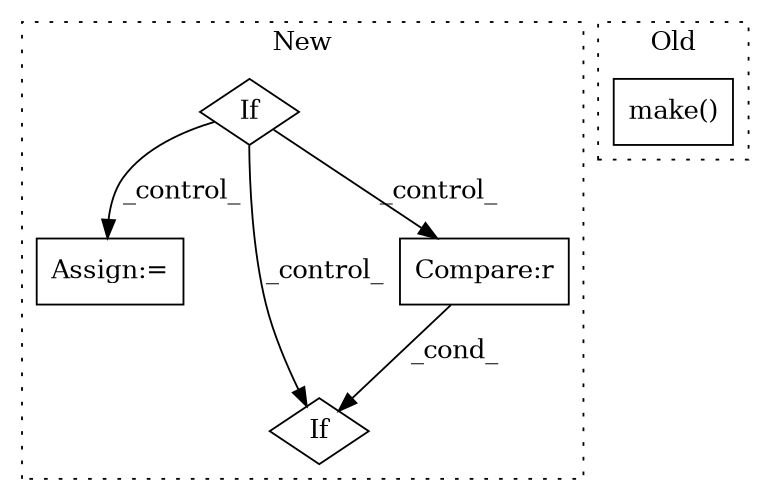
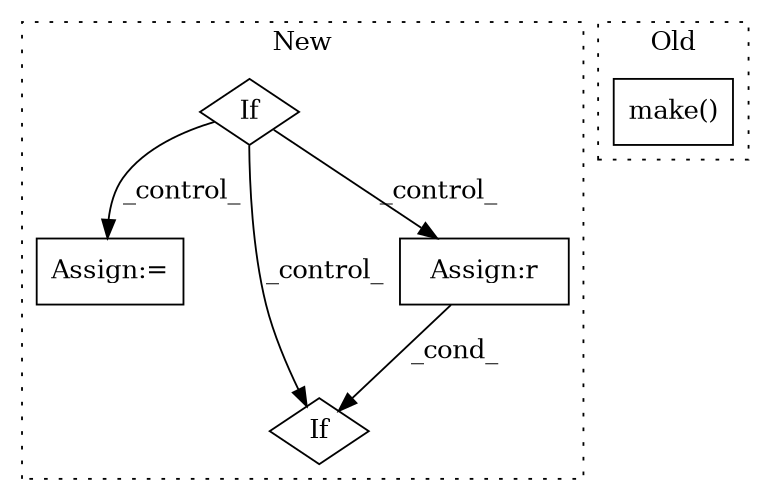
(484, 272) -> (484, 272)
